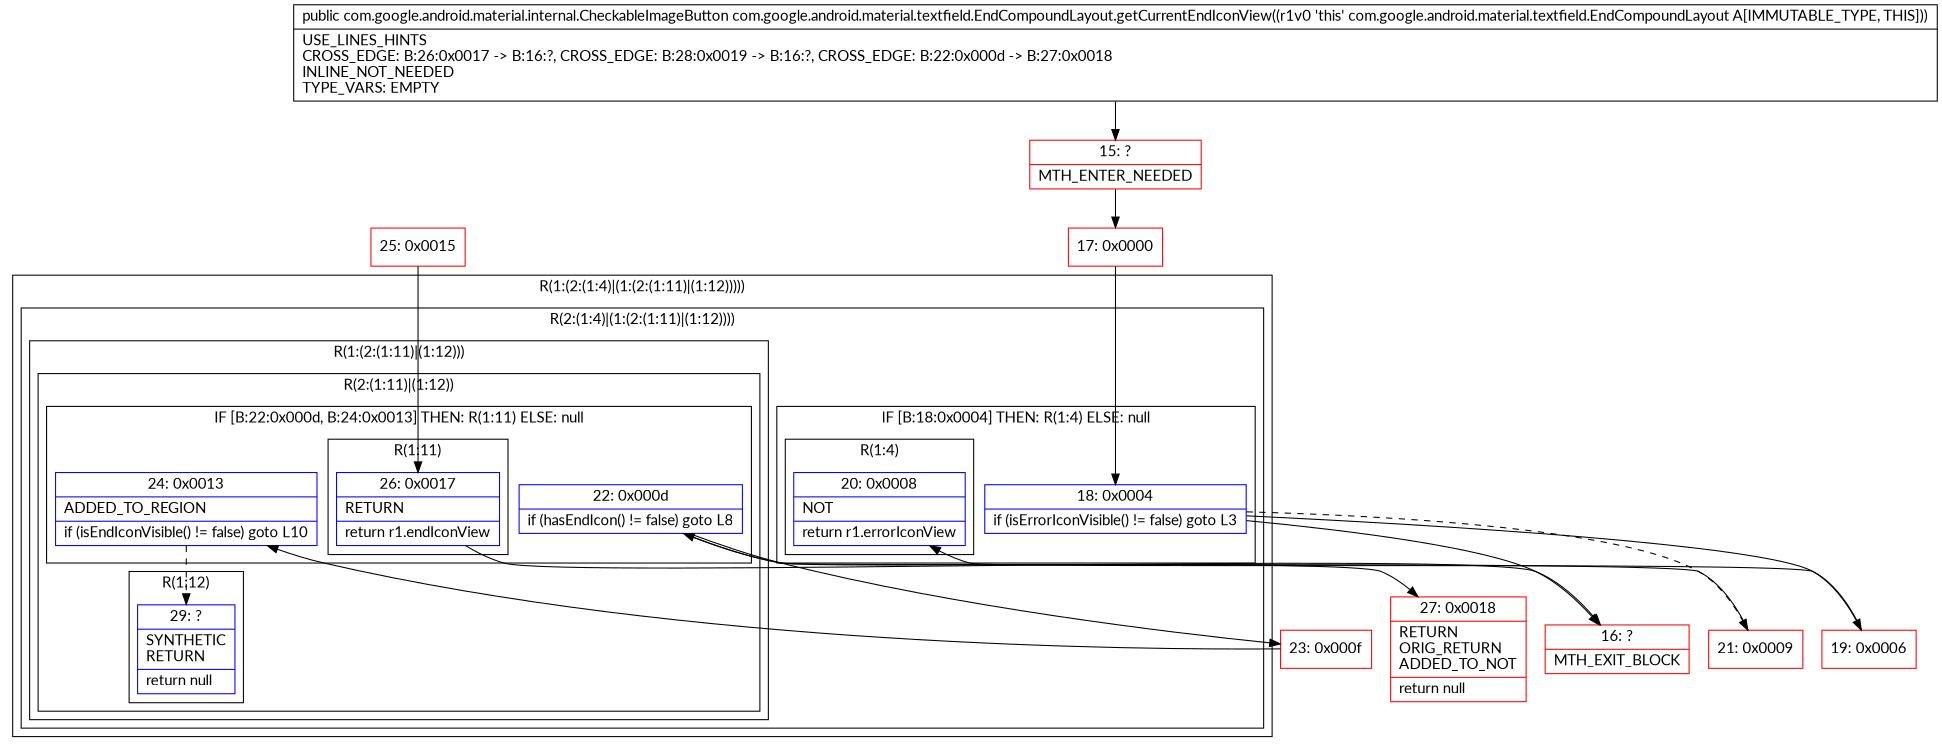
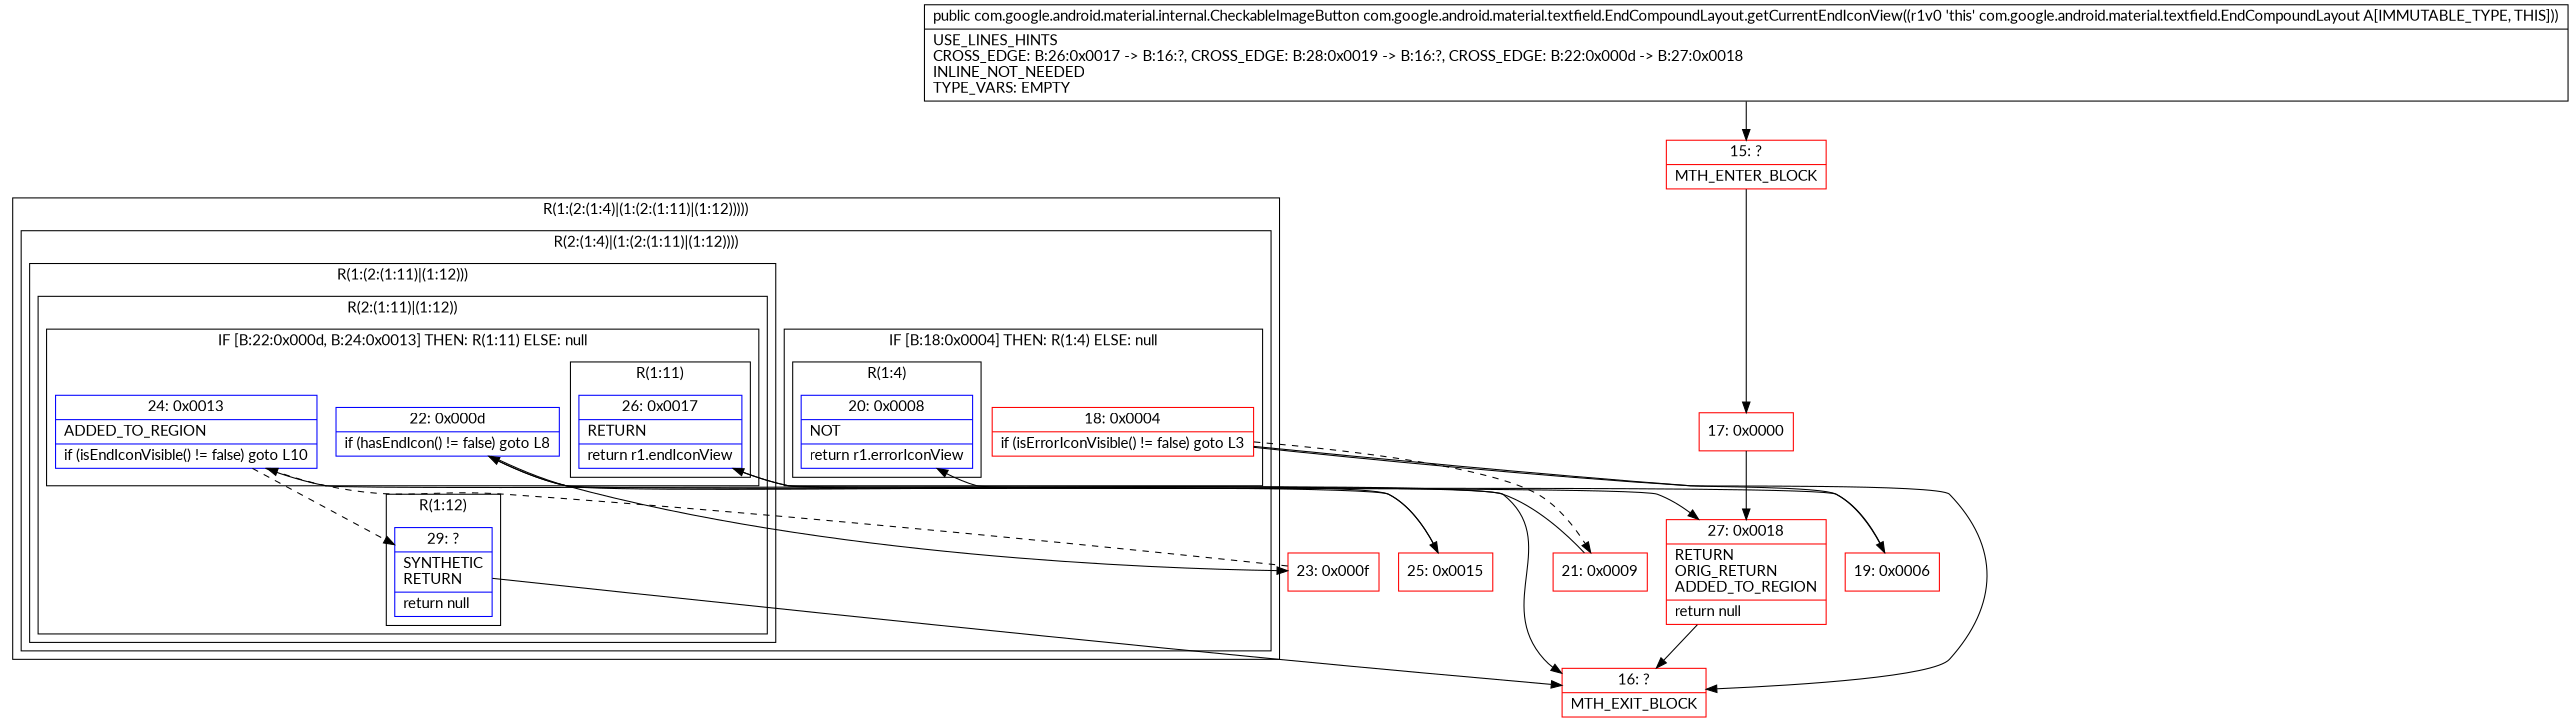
(1115, 176) -> (1746, 176)
(1115, 370) -> (1746, 478)
none -> (859, 487)
(1115, 509) -> (1123, 432)
(776, 629) -> (807, 519)
none -> (1021, 634)
none -> (1681, 642)
(1458, 665) -> (1746, 587)
